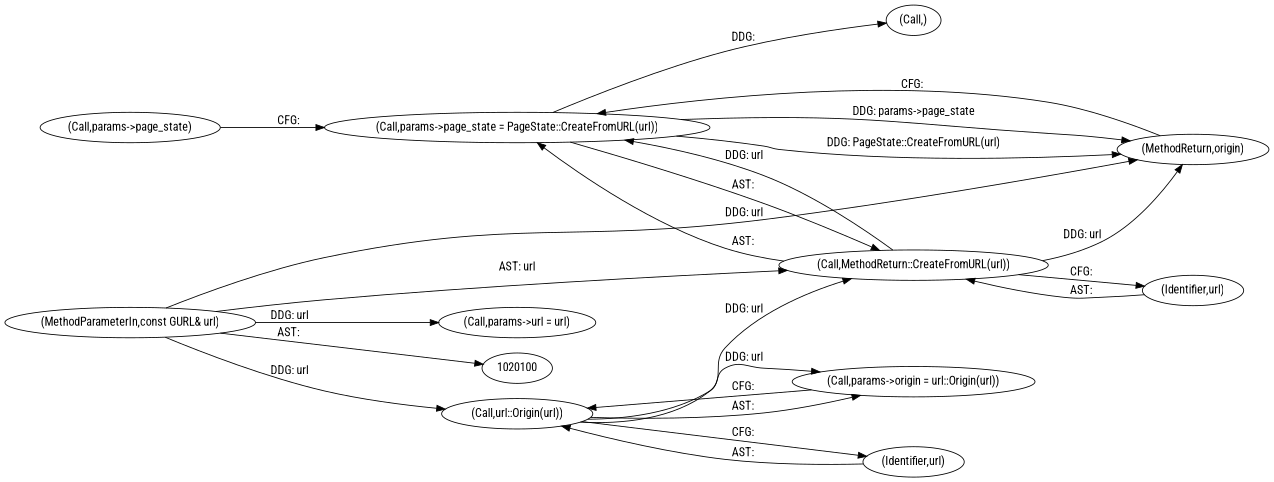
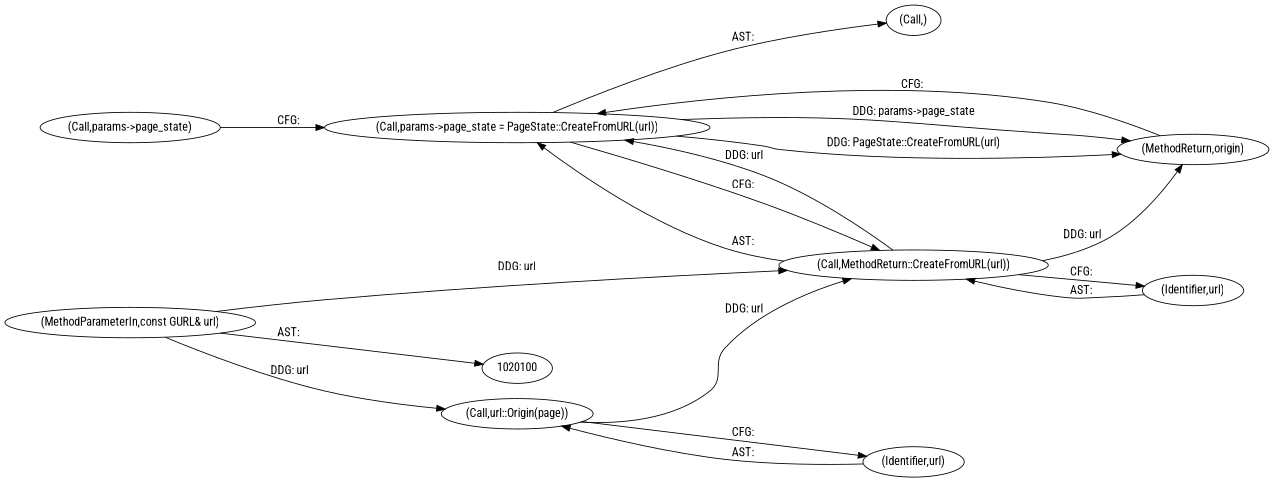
(744, 38) -> (744, 38)
(744, 185) -> (744, 185)
(645, 230) -> none
(517, 267) -> (517, 267)
(517, 323) -> none
(914, 382) -> none
(517, 414) -> (517, 414)
